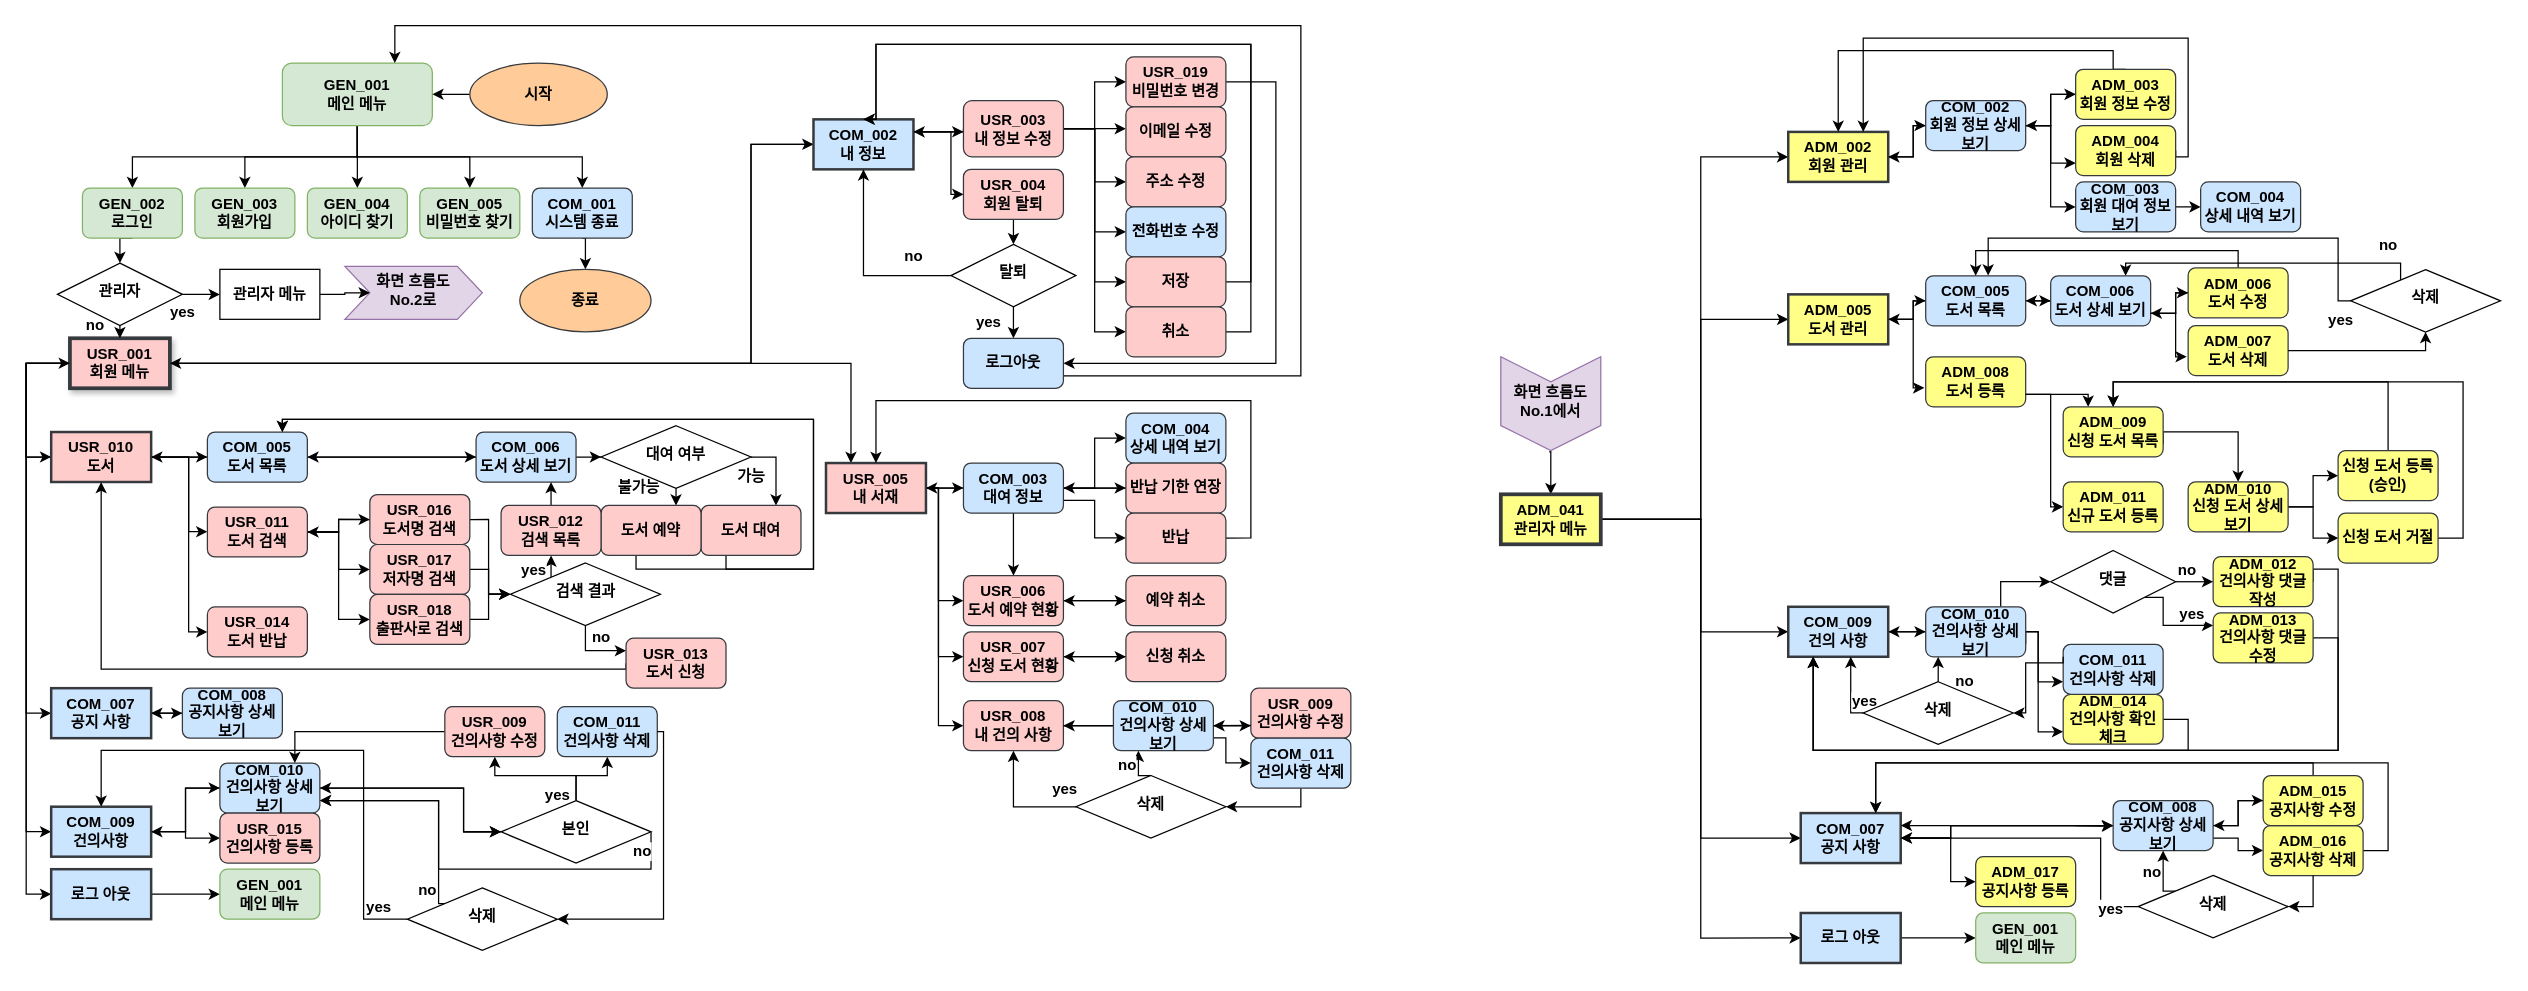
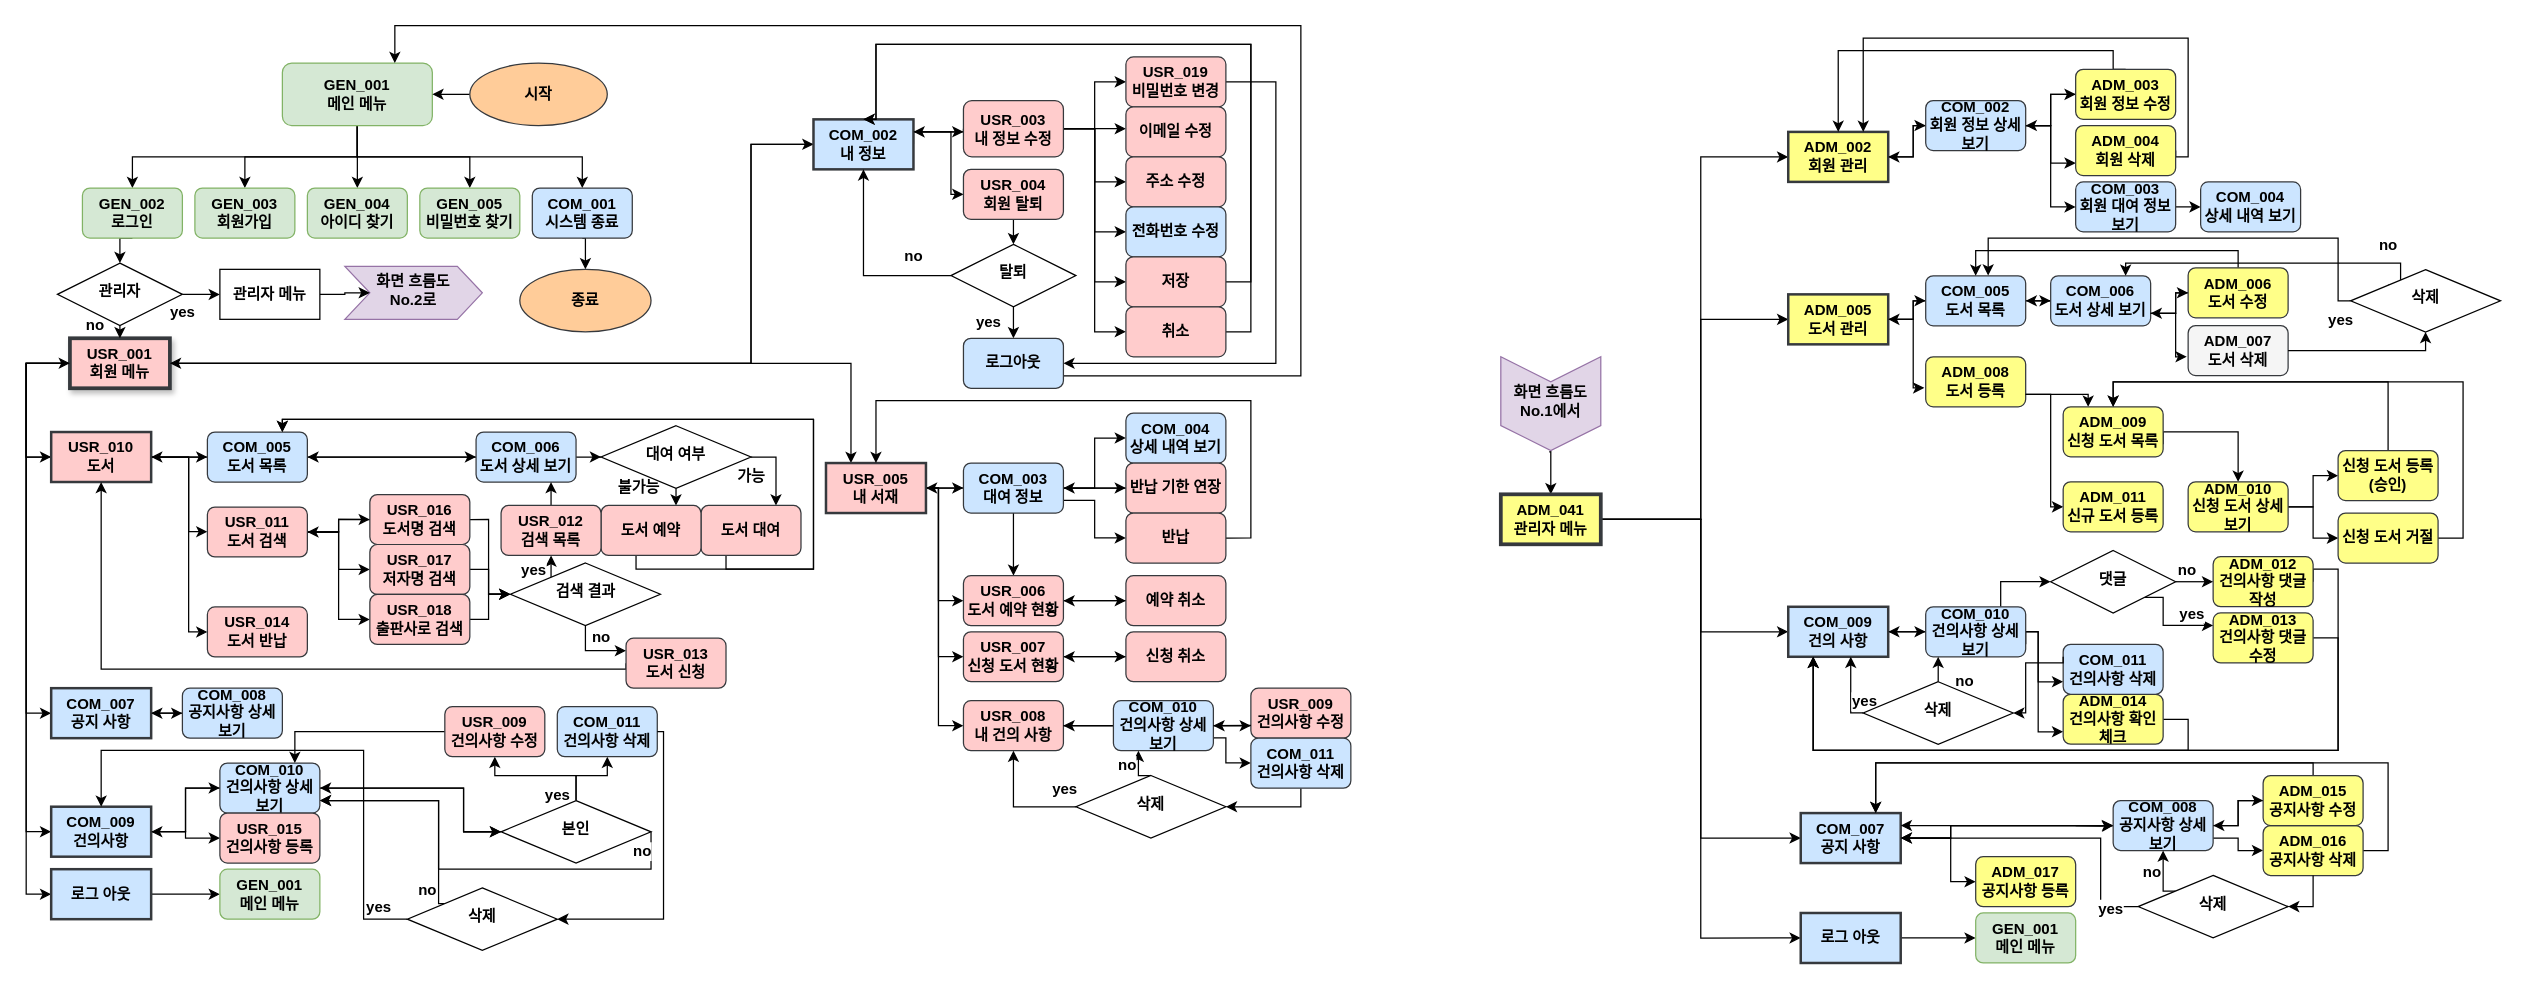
(2238, 351) -> (2238, 351)
